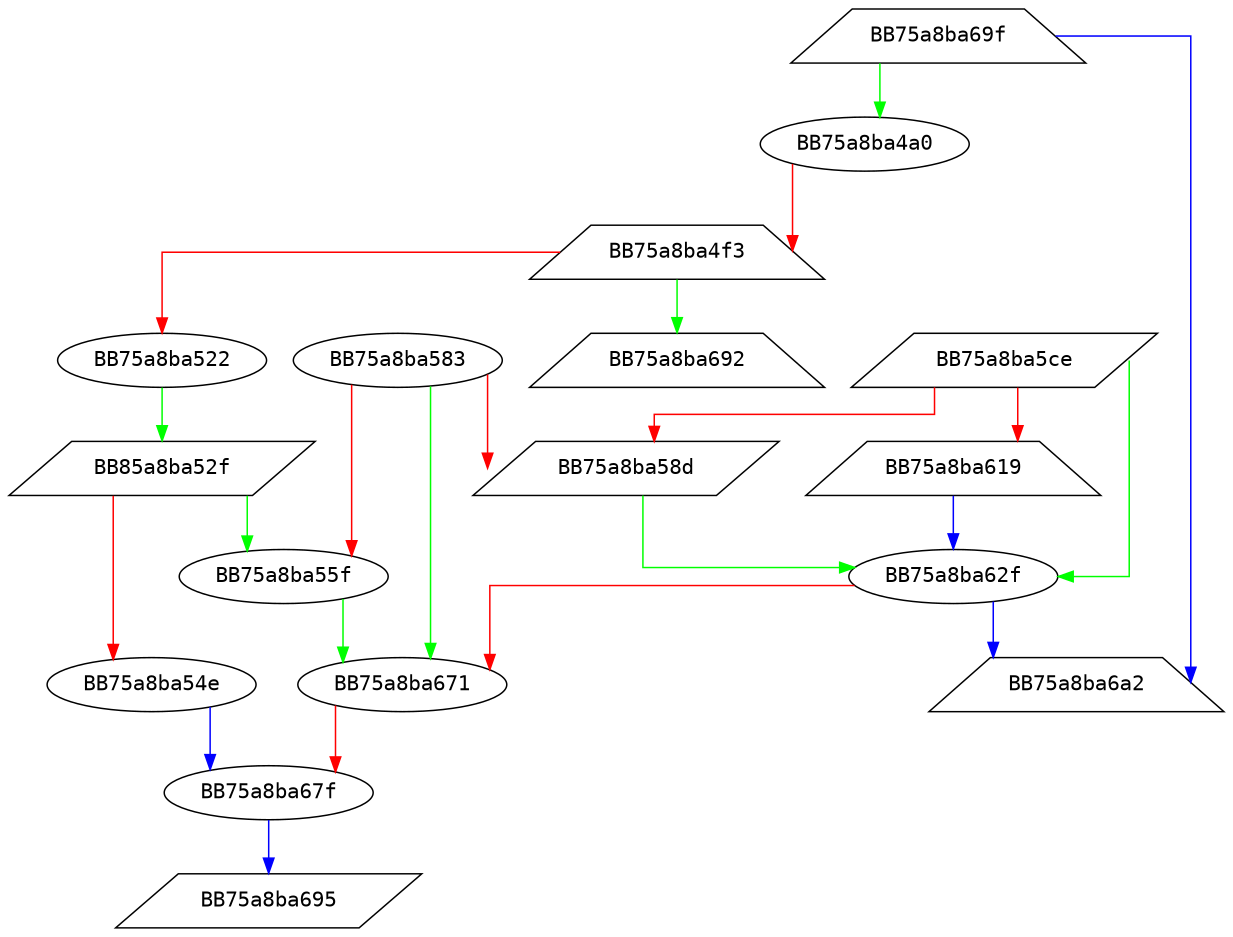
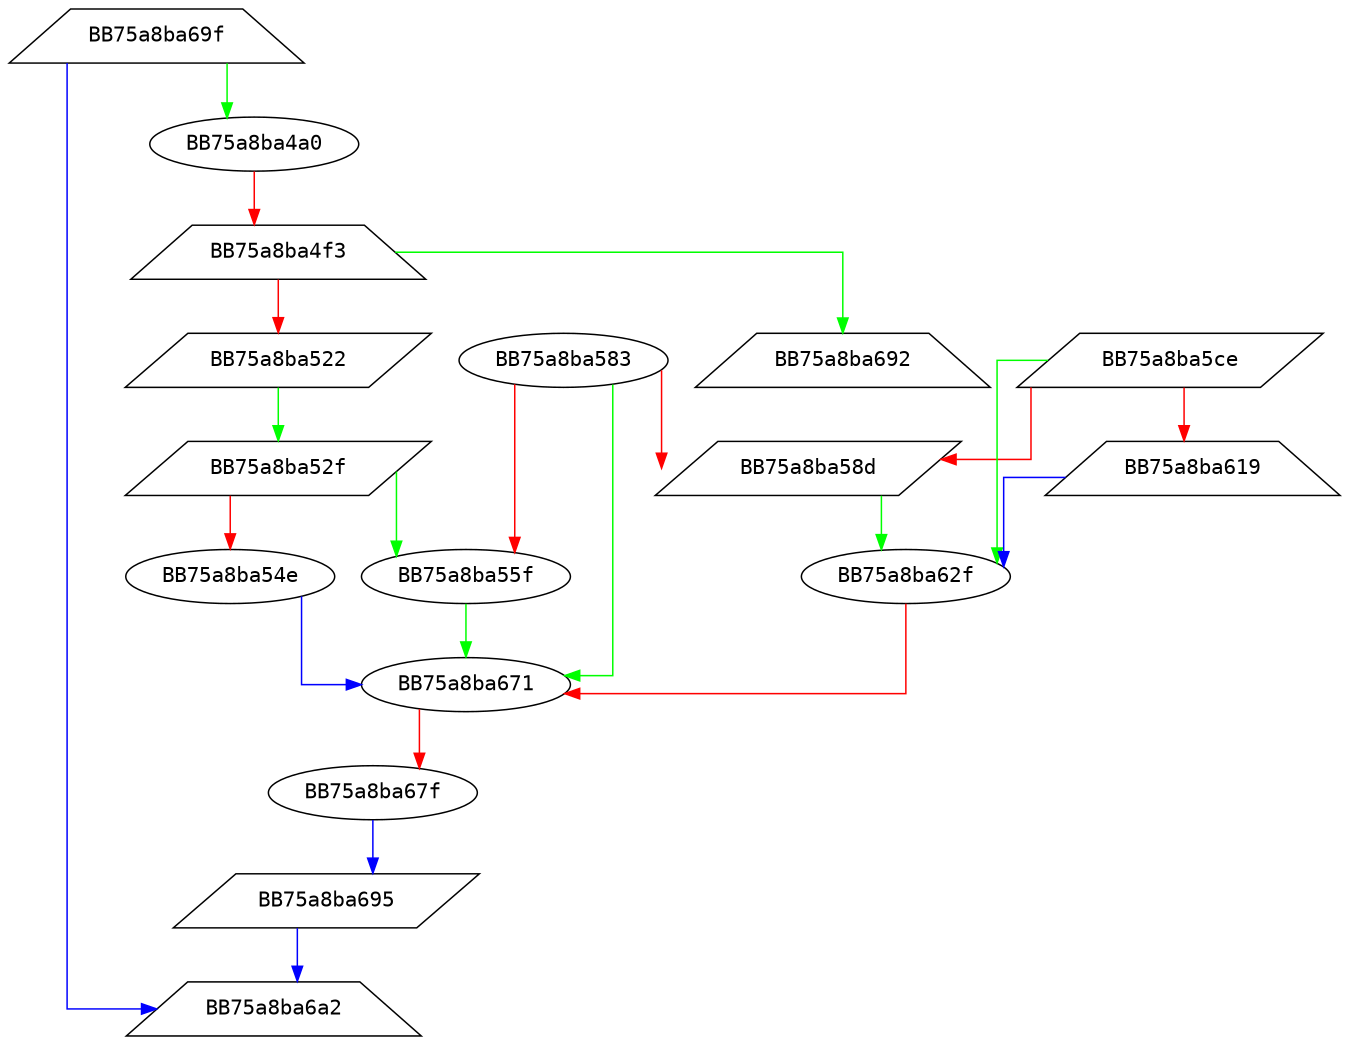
(162, 360) -> (278, 360)
(162, 468) -> (278, 468)
(993, 622) -> (297, 947)
(210, 731) -> (302, 663)
